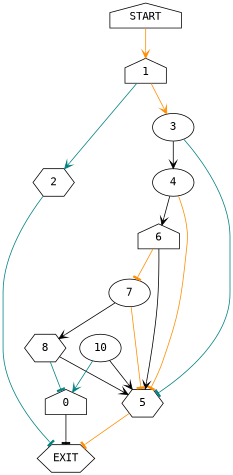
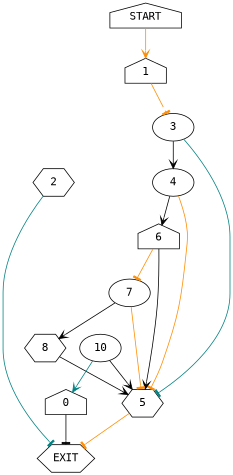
(157, 95) -> (157, 95)
(103, 123) -> none
(55, 375) -> none
